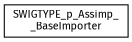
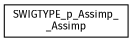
(66, 21) -> (66, 21)
